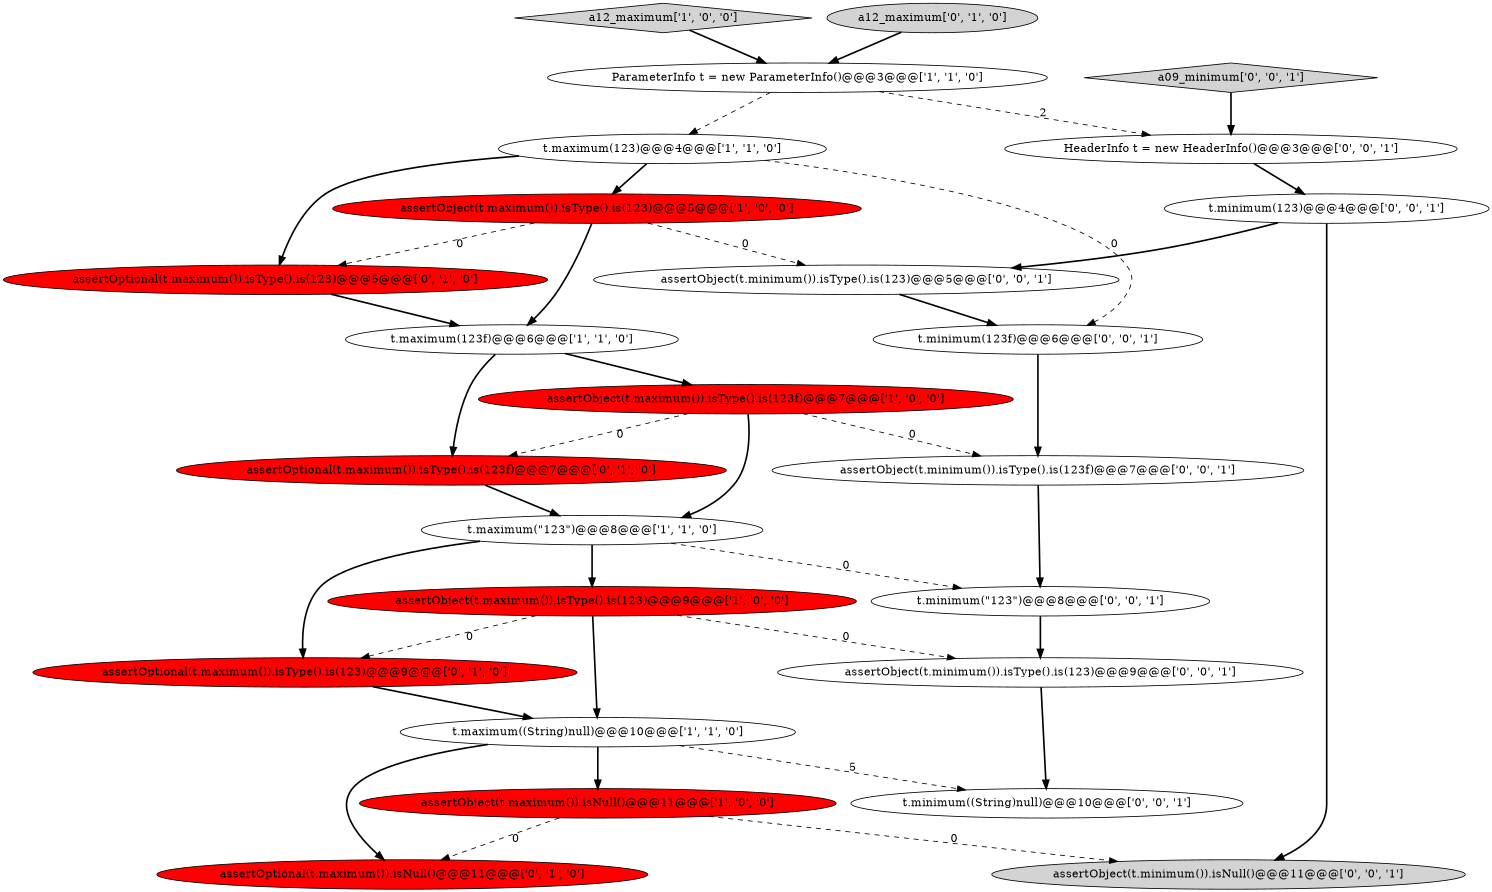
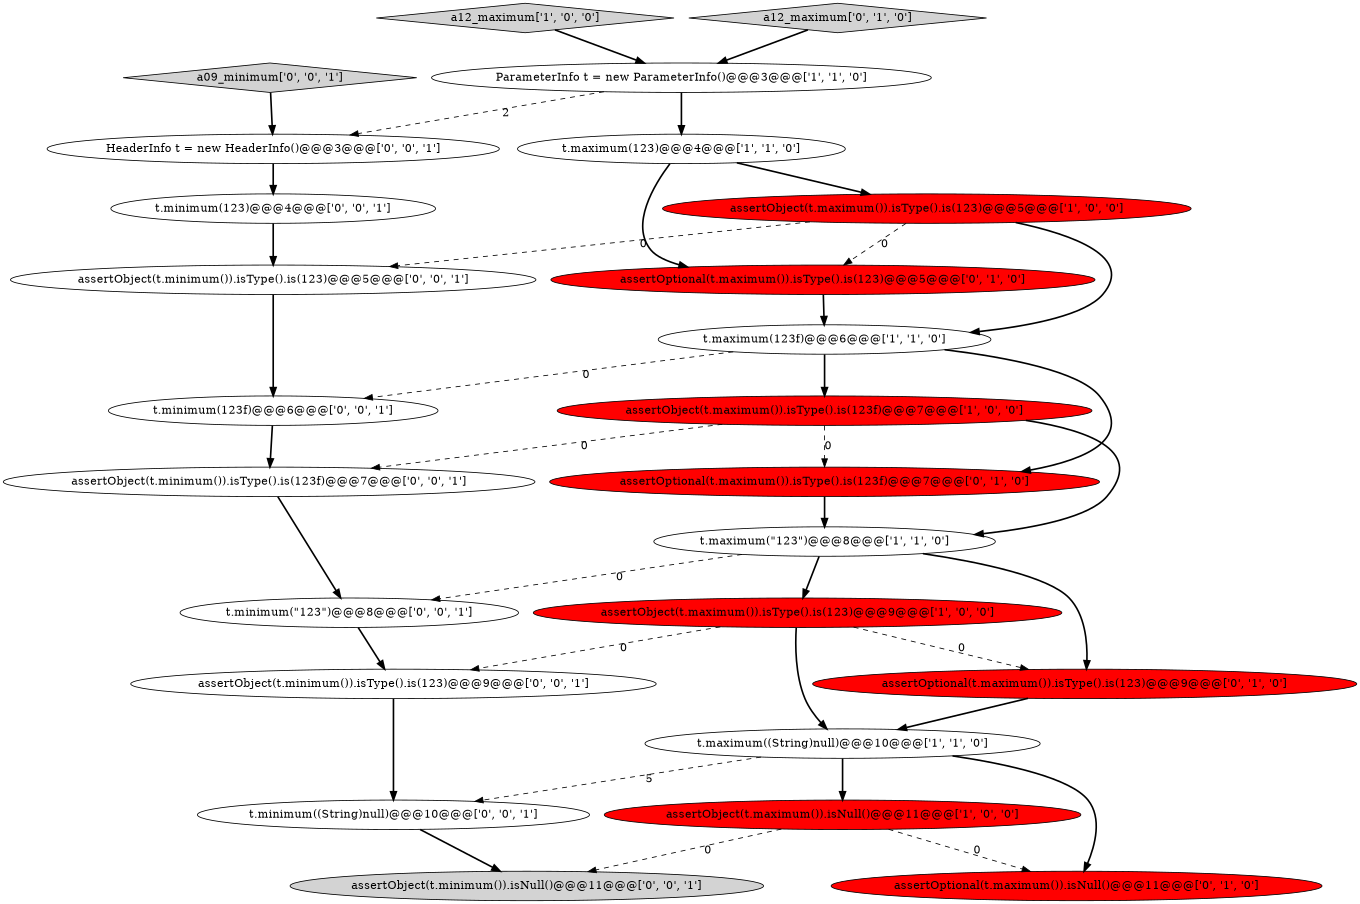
(932, 18) -> (838, 18)
(734, 111) -> (681, 109)
(989, 201) -> (553, 375)
(1327, 550) -> (456, 848)
